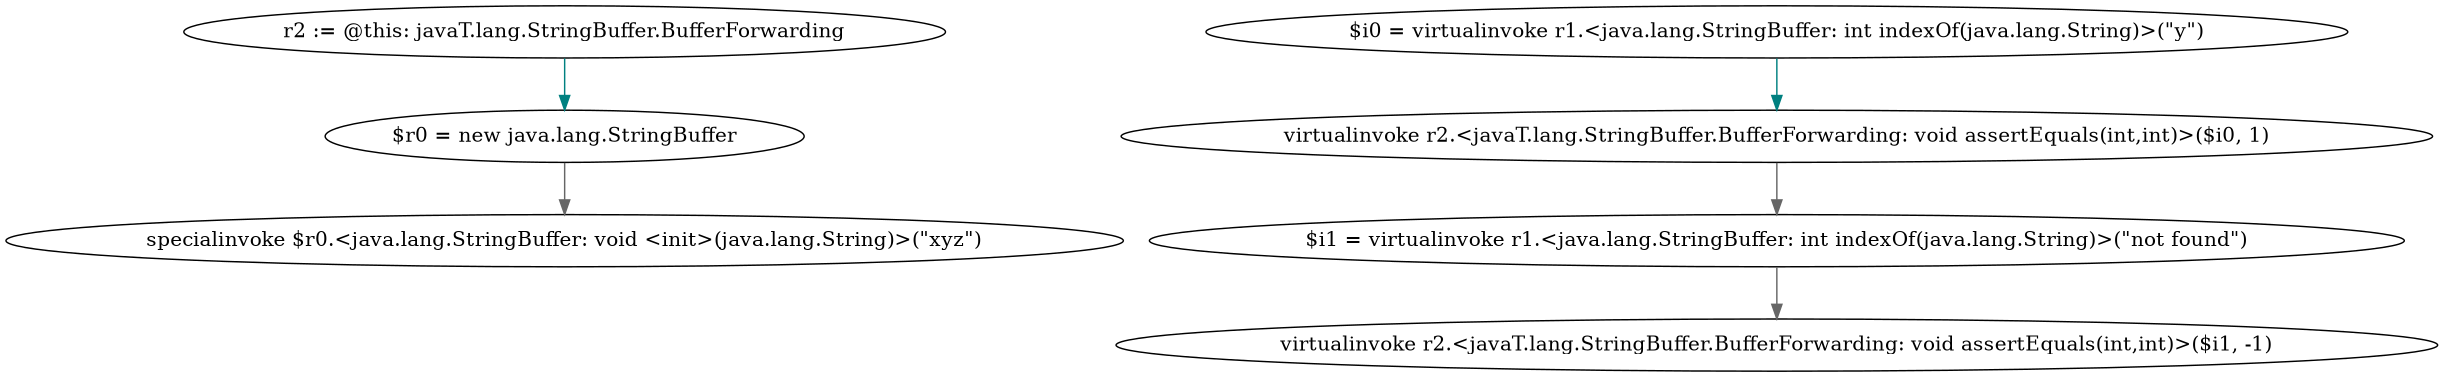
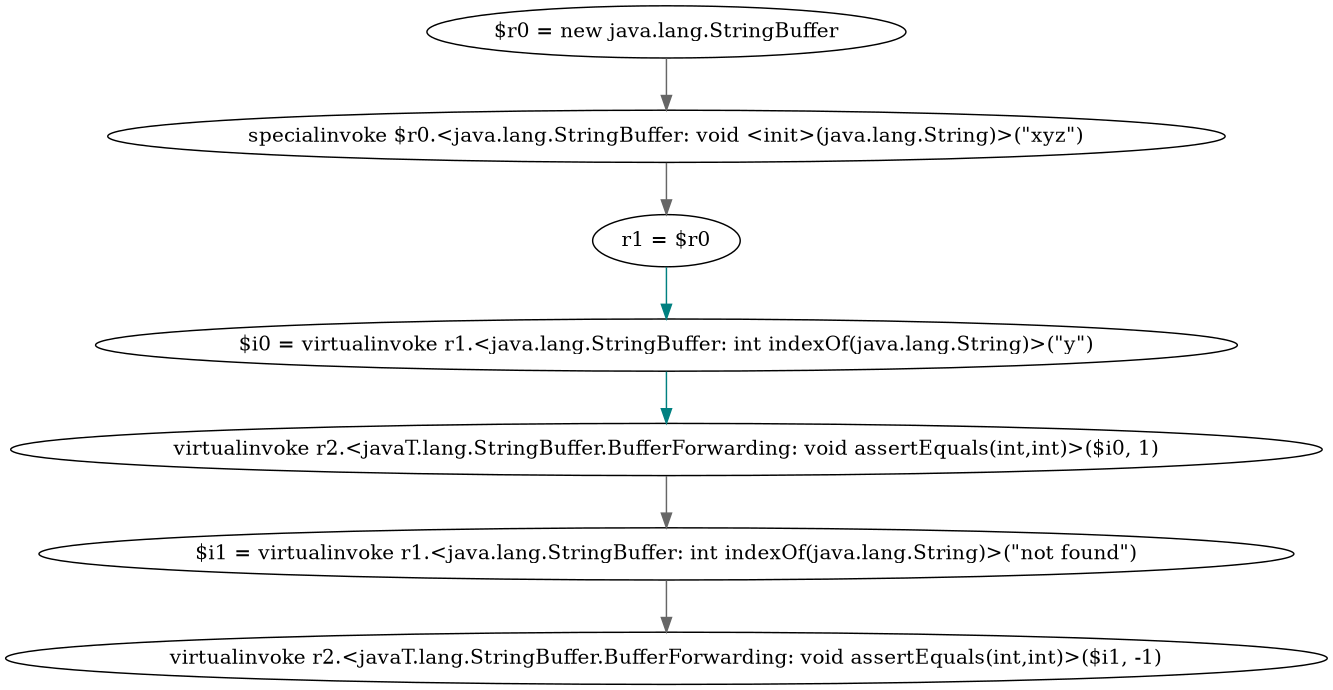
(565, 32) -> none
none -> (666, 241)
